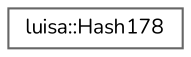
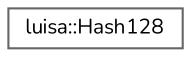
(96, 28) -> (96, 28)
